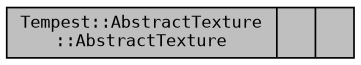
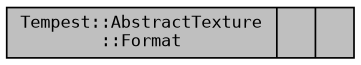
(142, 41) -> (142, 41)
